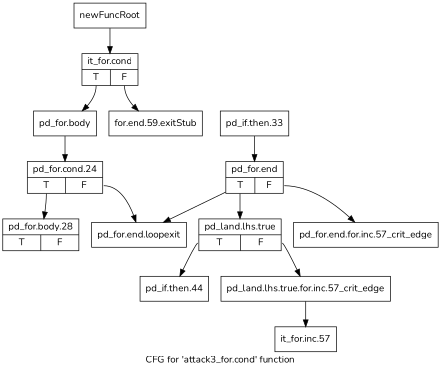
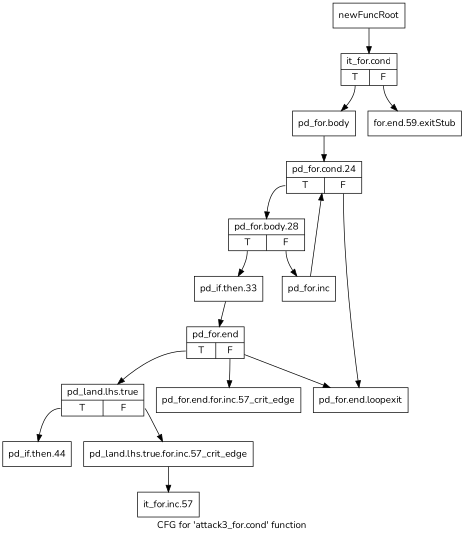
none -> (246, 261)
none -> (309, 289)
